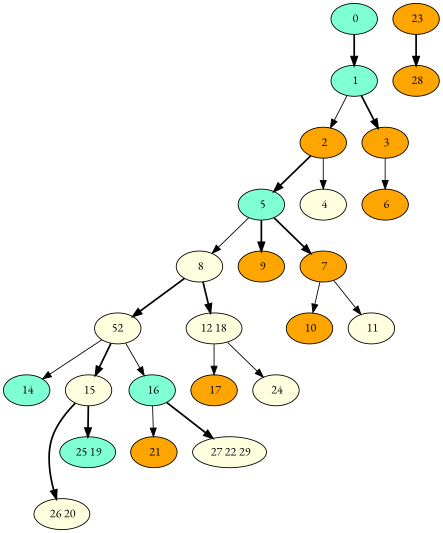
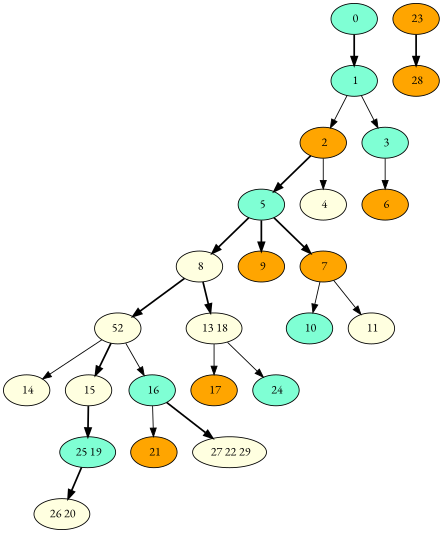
(368, 108) -> (368, 108)
(385, 143) -> (385, 143)
(234, 232) -> (234, 232)
(214, 328) -> (214, 328)
(310, 328) -> (310, 328)
(27, 390) -> (27, 390)
(276, 390) -> (276, 390)
(51, 443) -> (77, 479)
